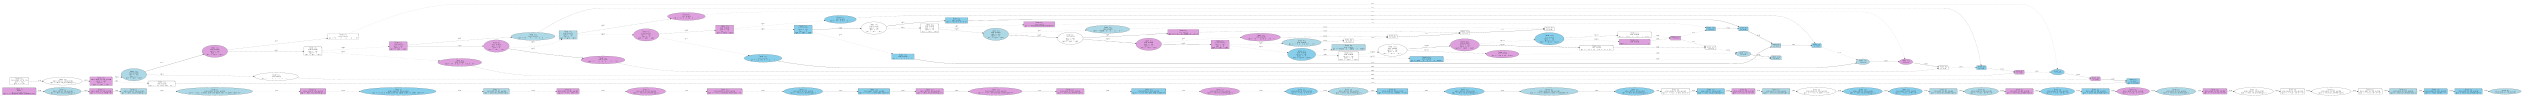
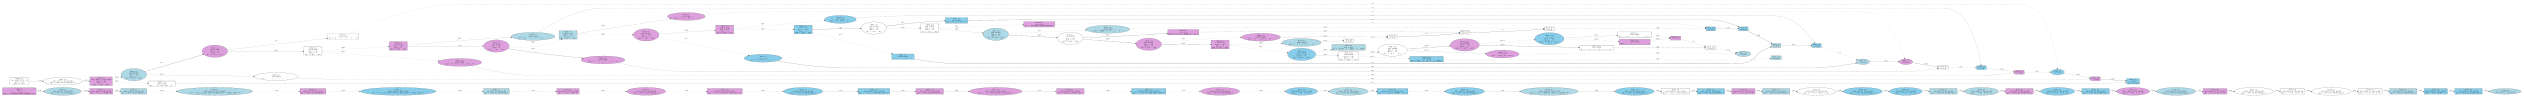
(1693, 34) -> (1630, 29)
(1760, 56) -> none
